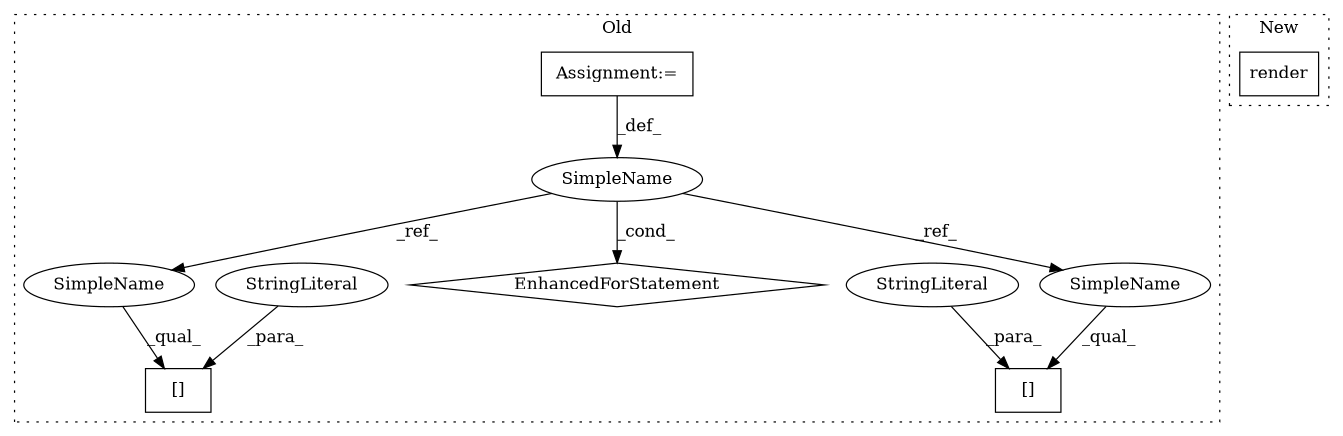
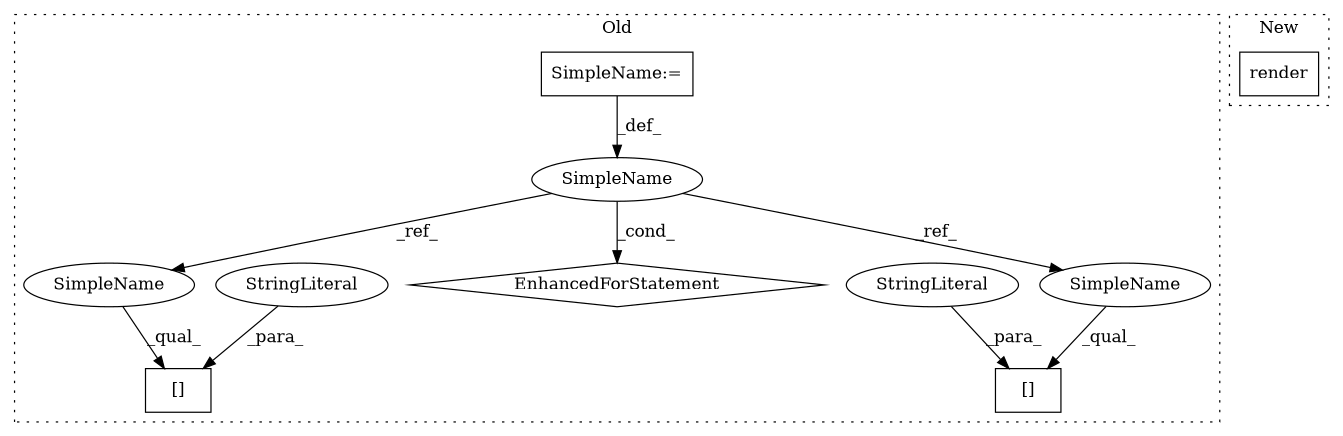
(617, 74) -> (617, 74)
